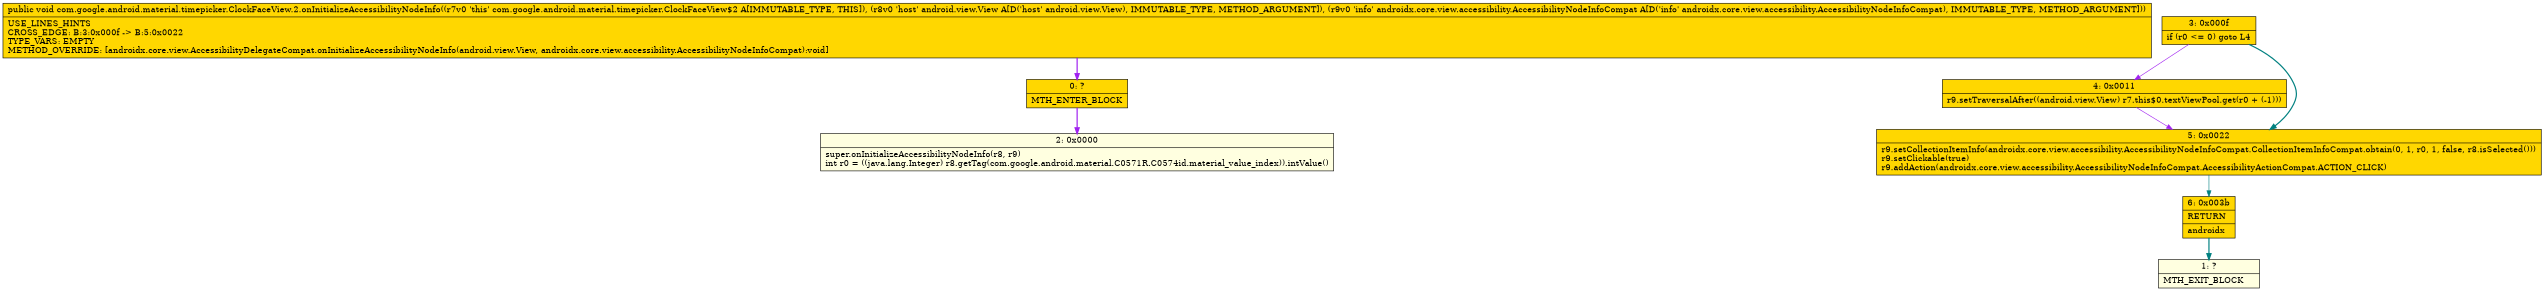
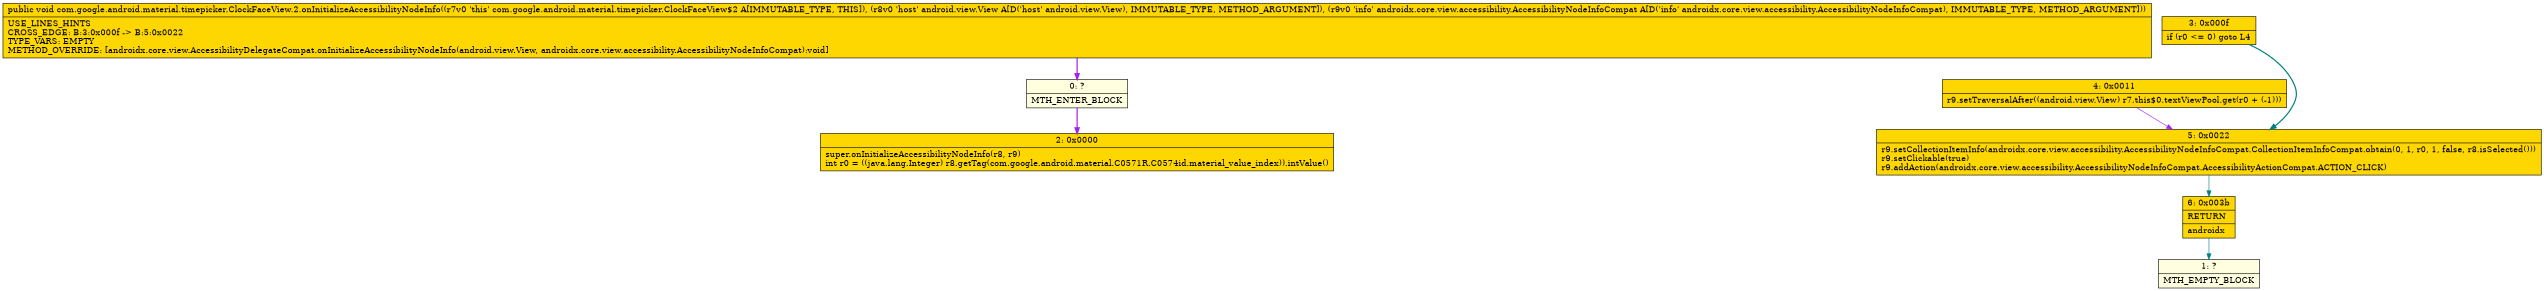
(2164, 60) -> none
(1077, 94) -> (1077, 94)
(1077, 152) -> (1077, 152)
(2209, 246) -> (2209, 246)
(2204, 281) -> (2209, 281)
